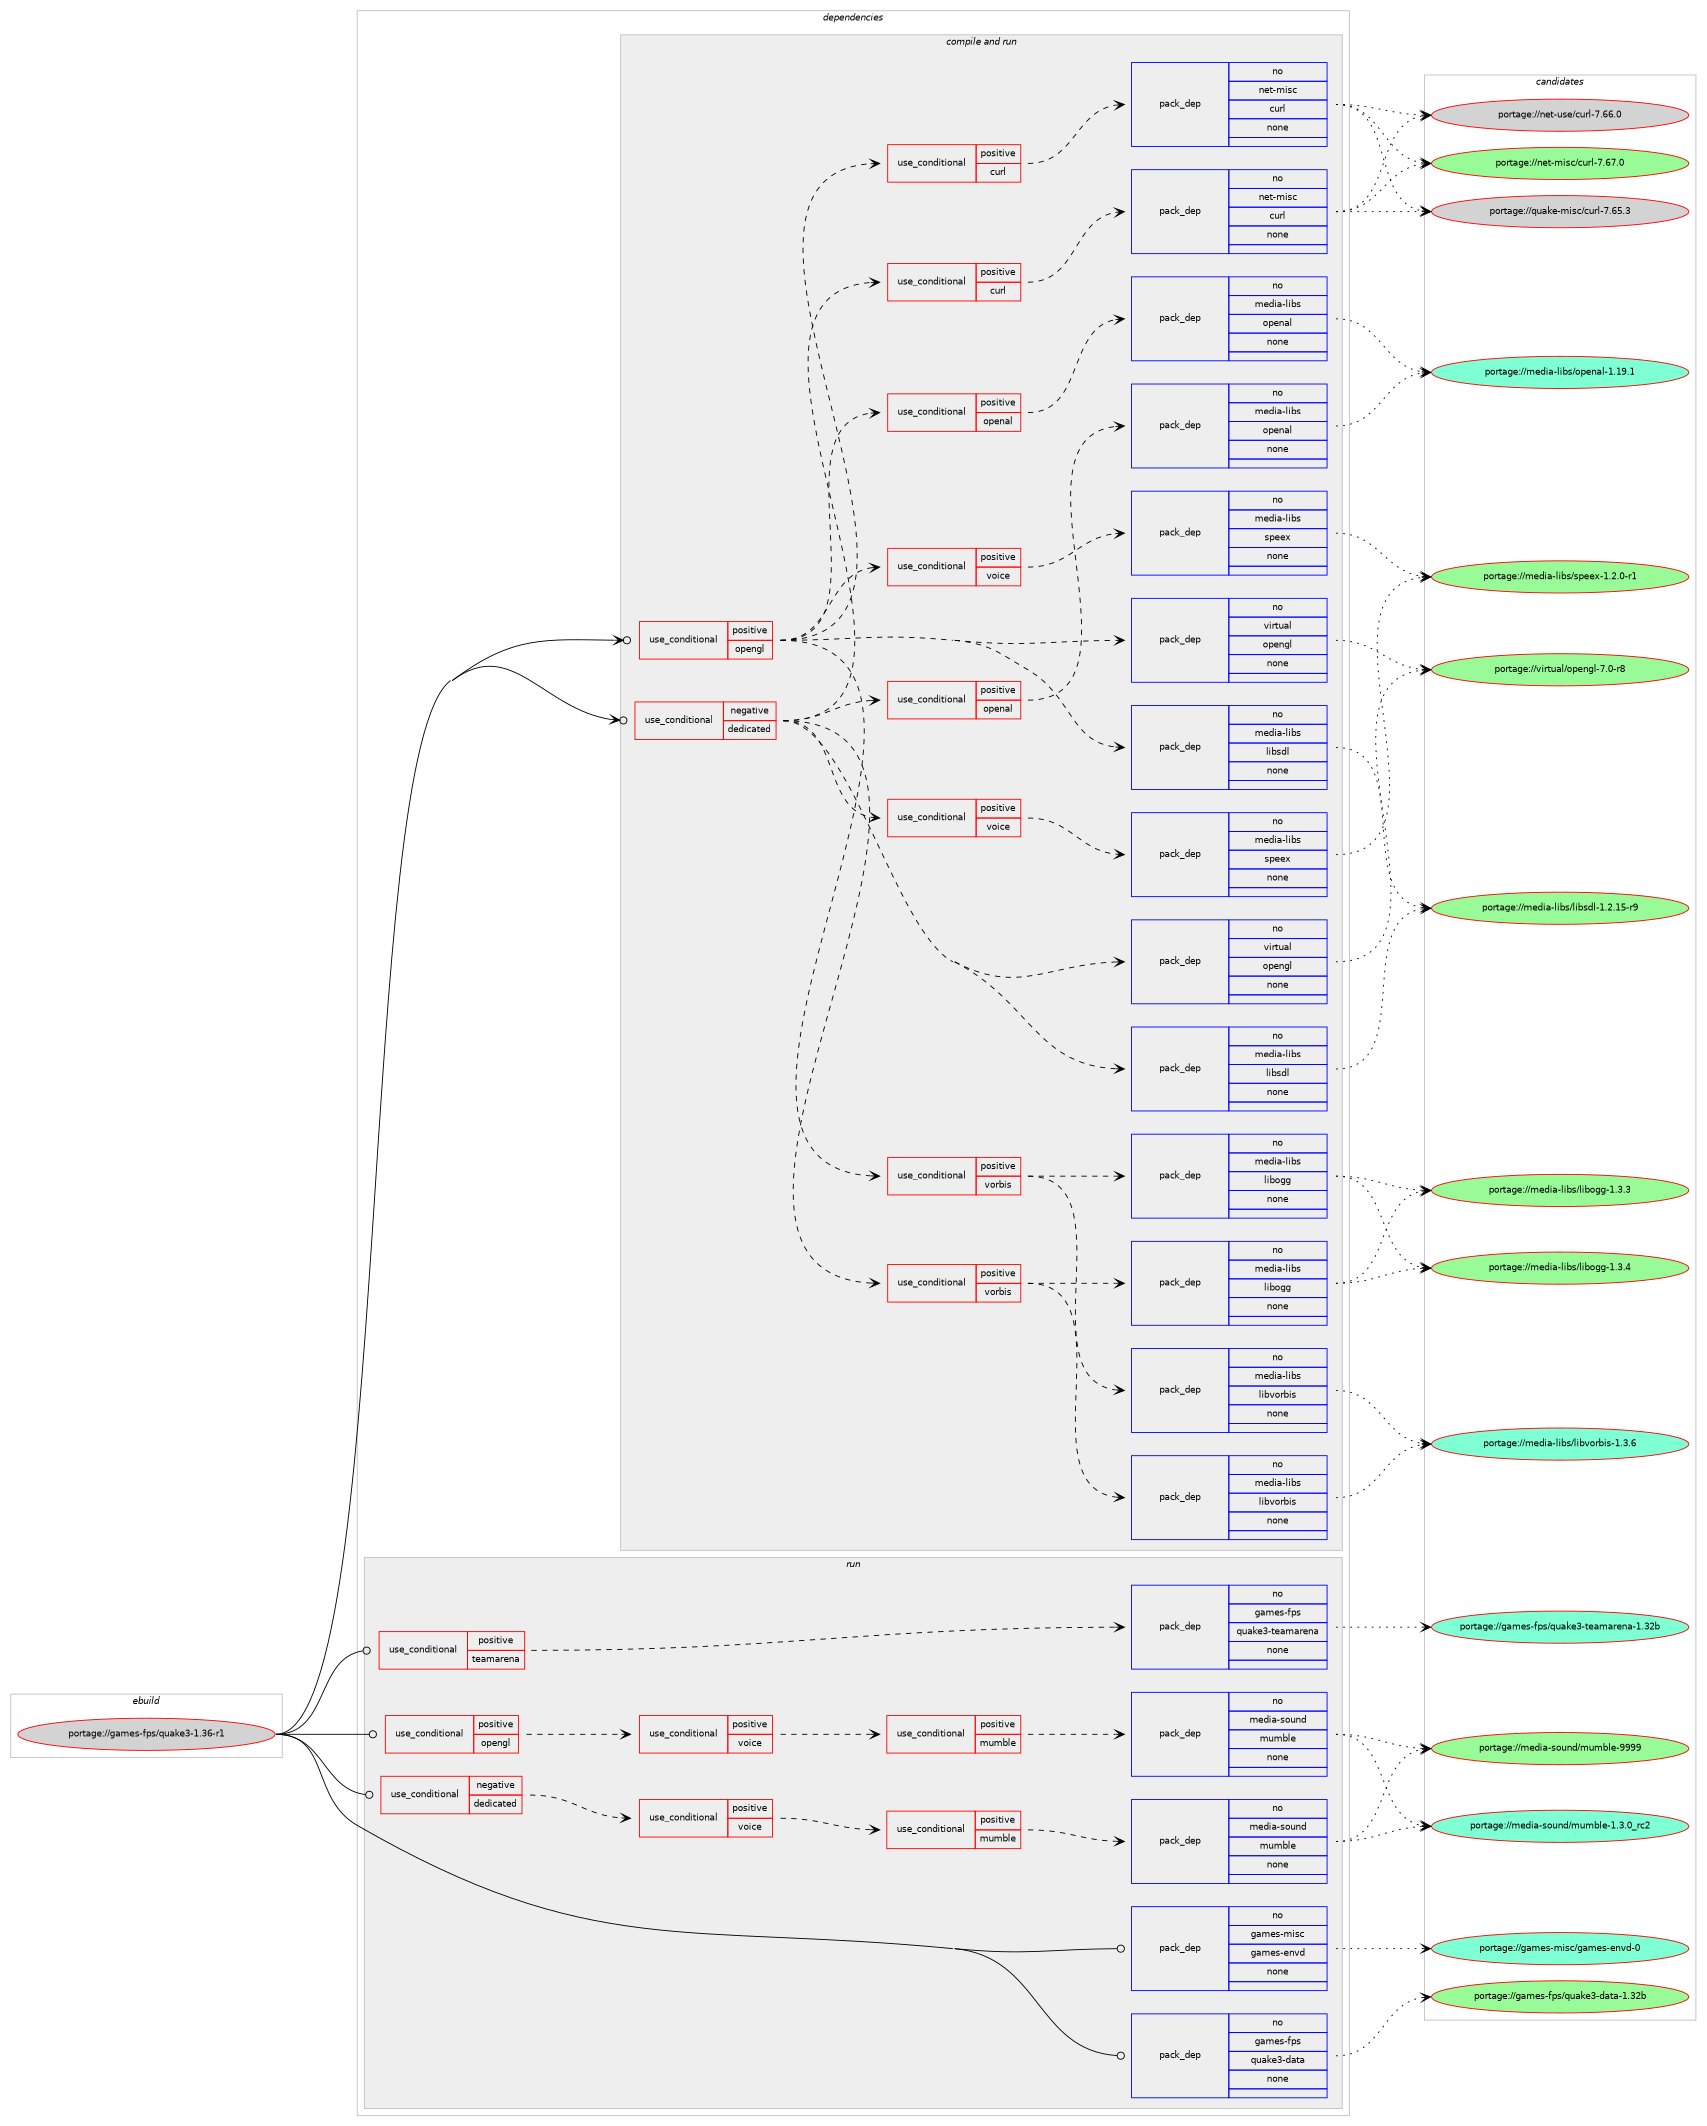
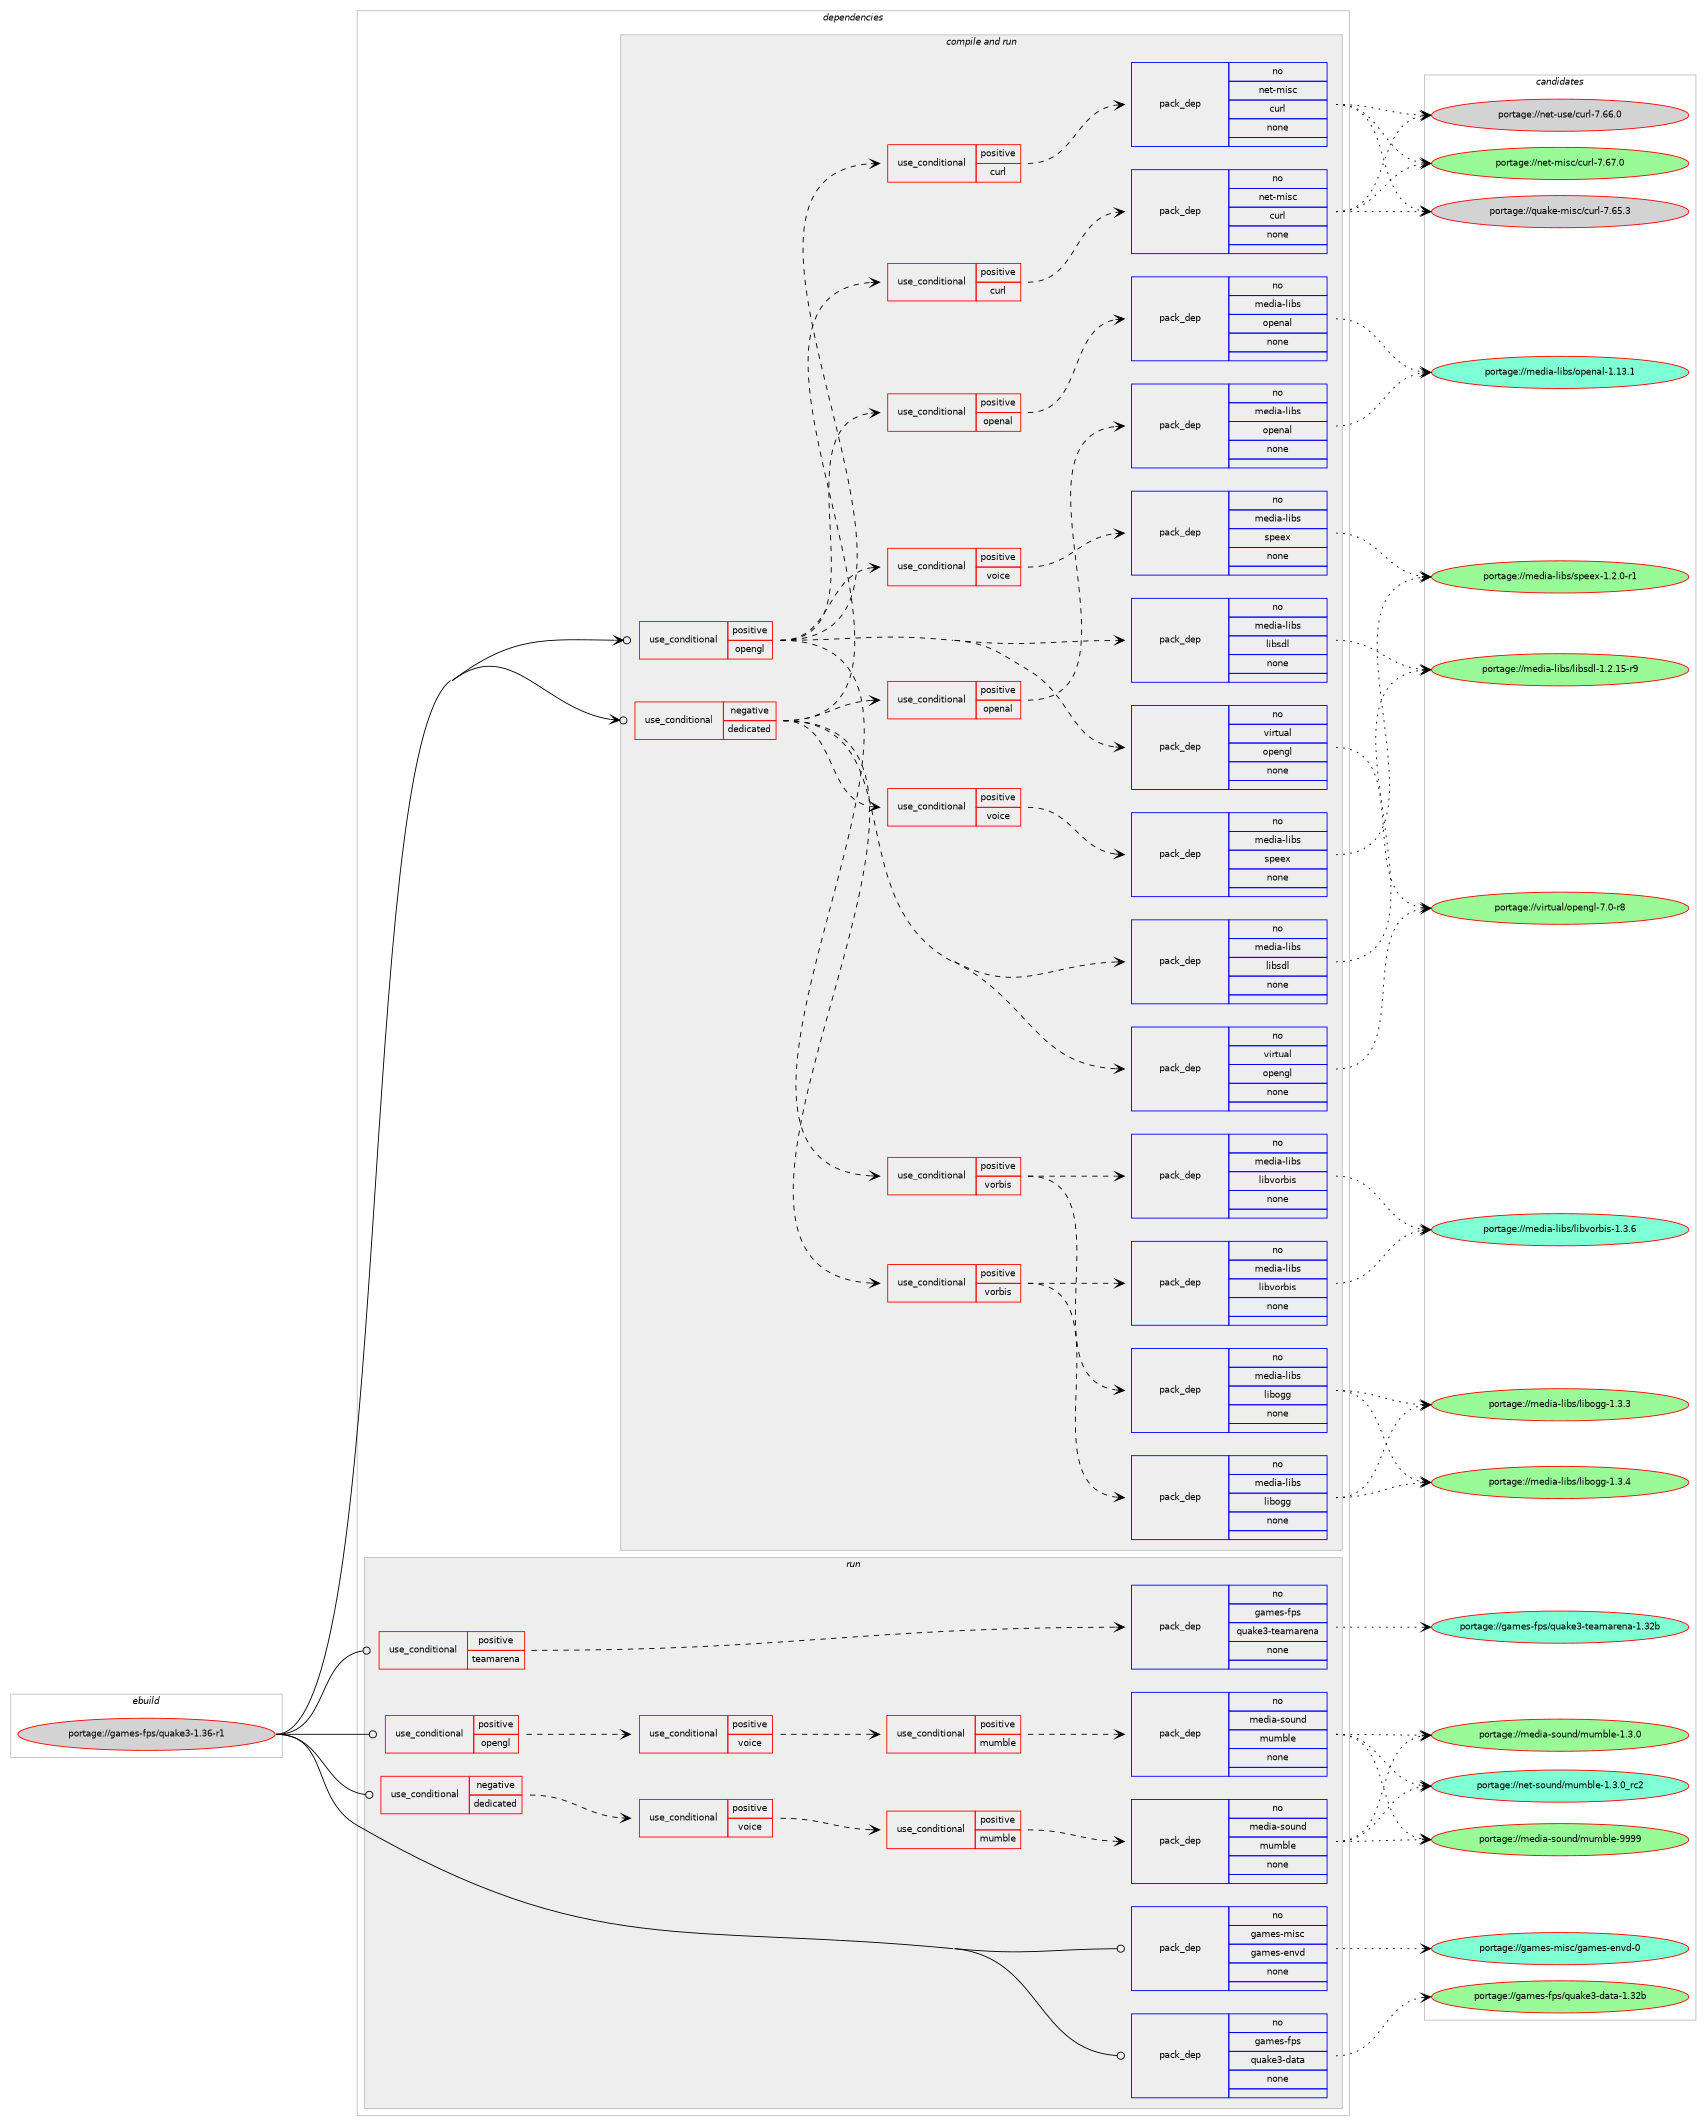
(1560, 372) -> (1560, 372)
none -> (1560, 1735)
(1560, 1826) -> (1560, 1786)
